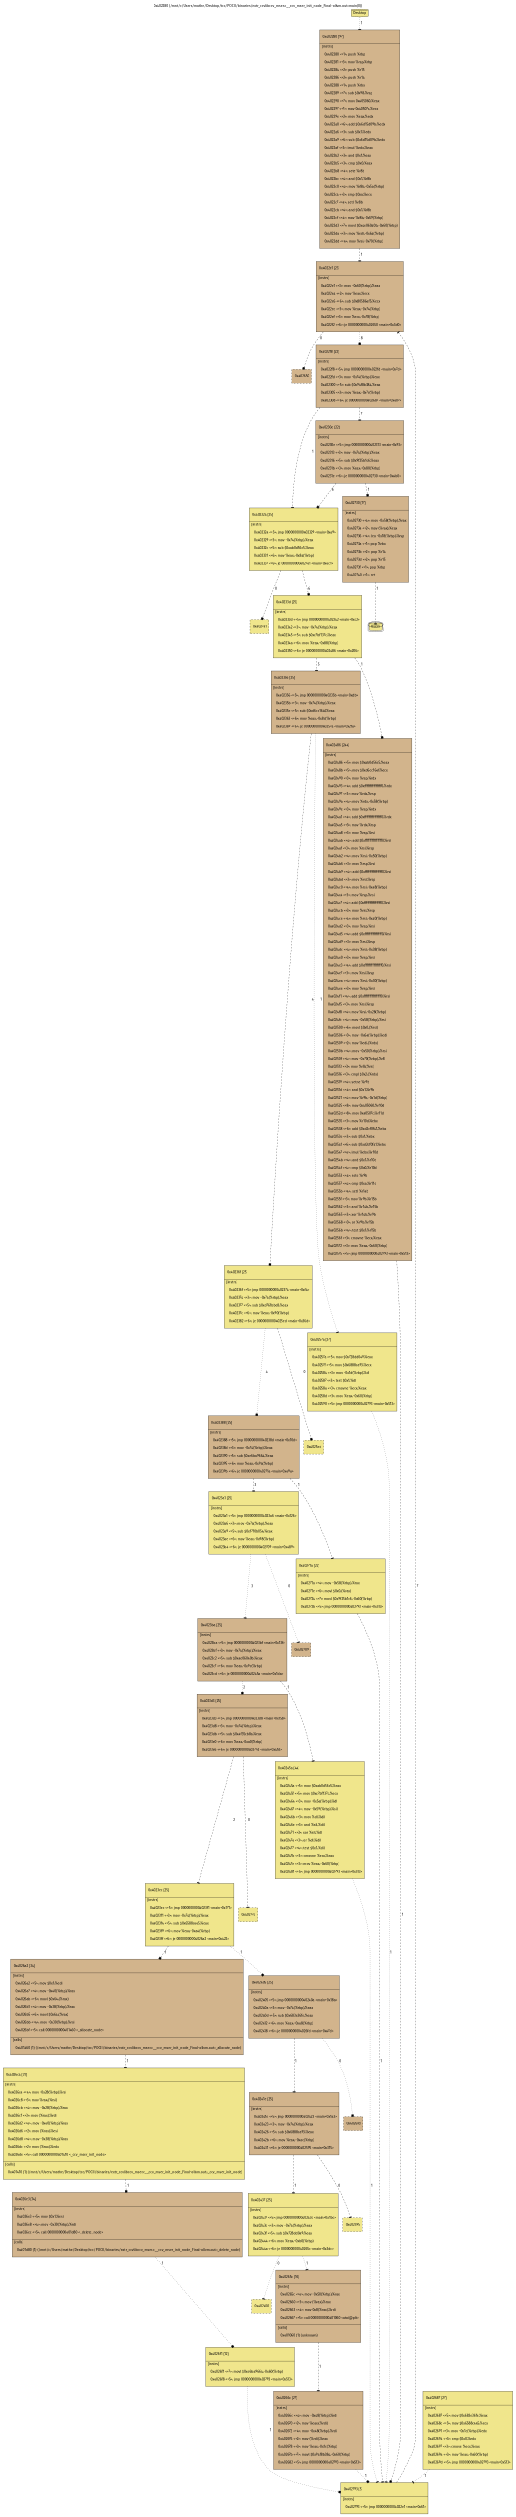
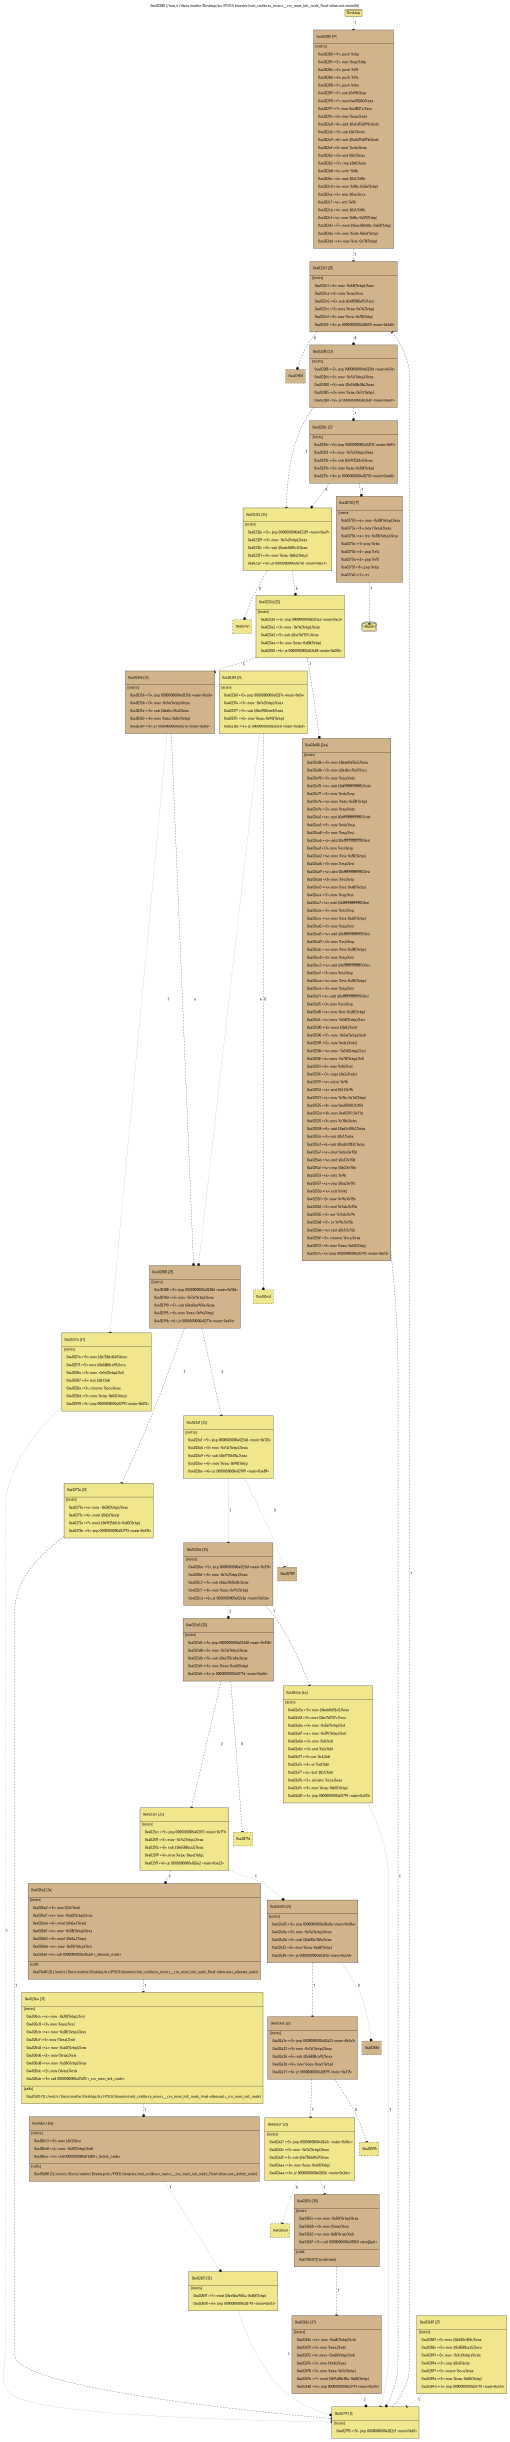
(360, 413) -> (354, 413)
(287, 998) -> (182, 998)
